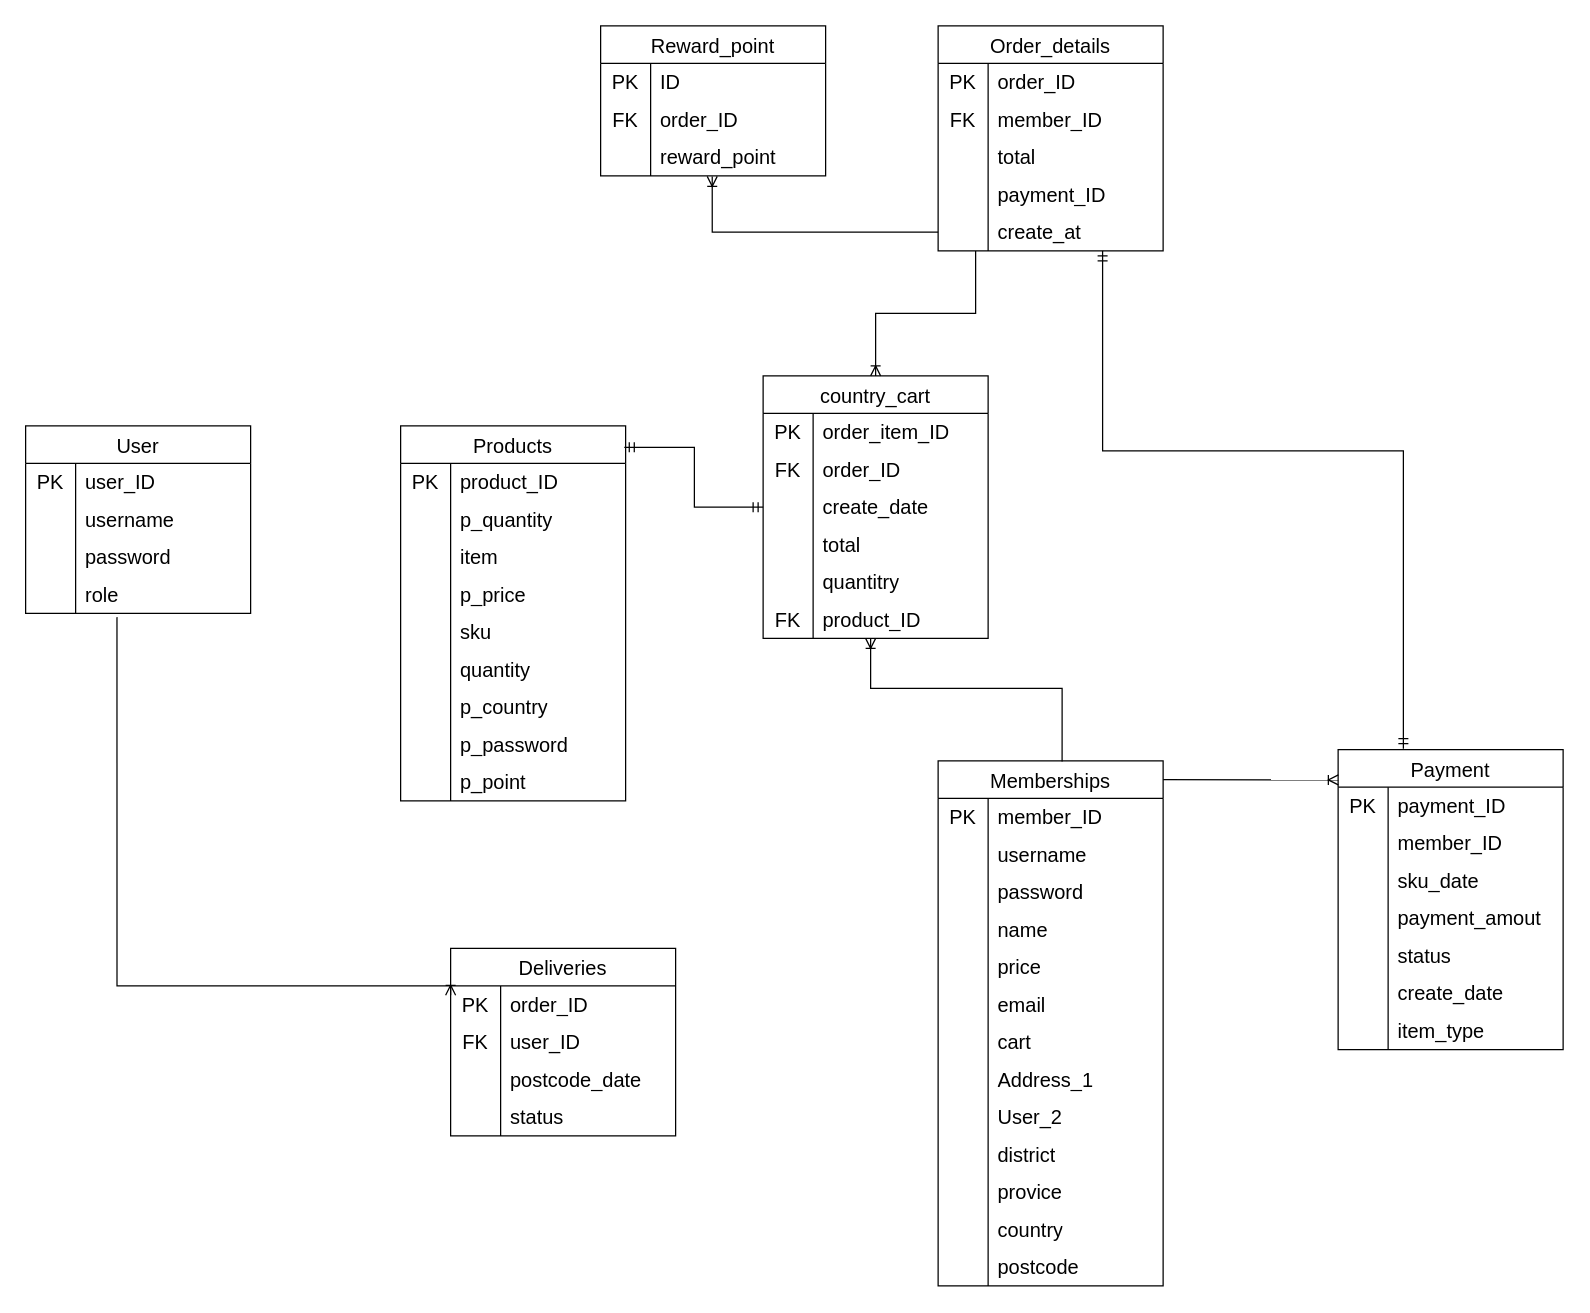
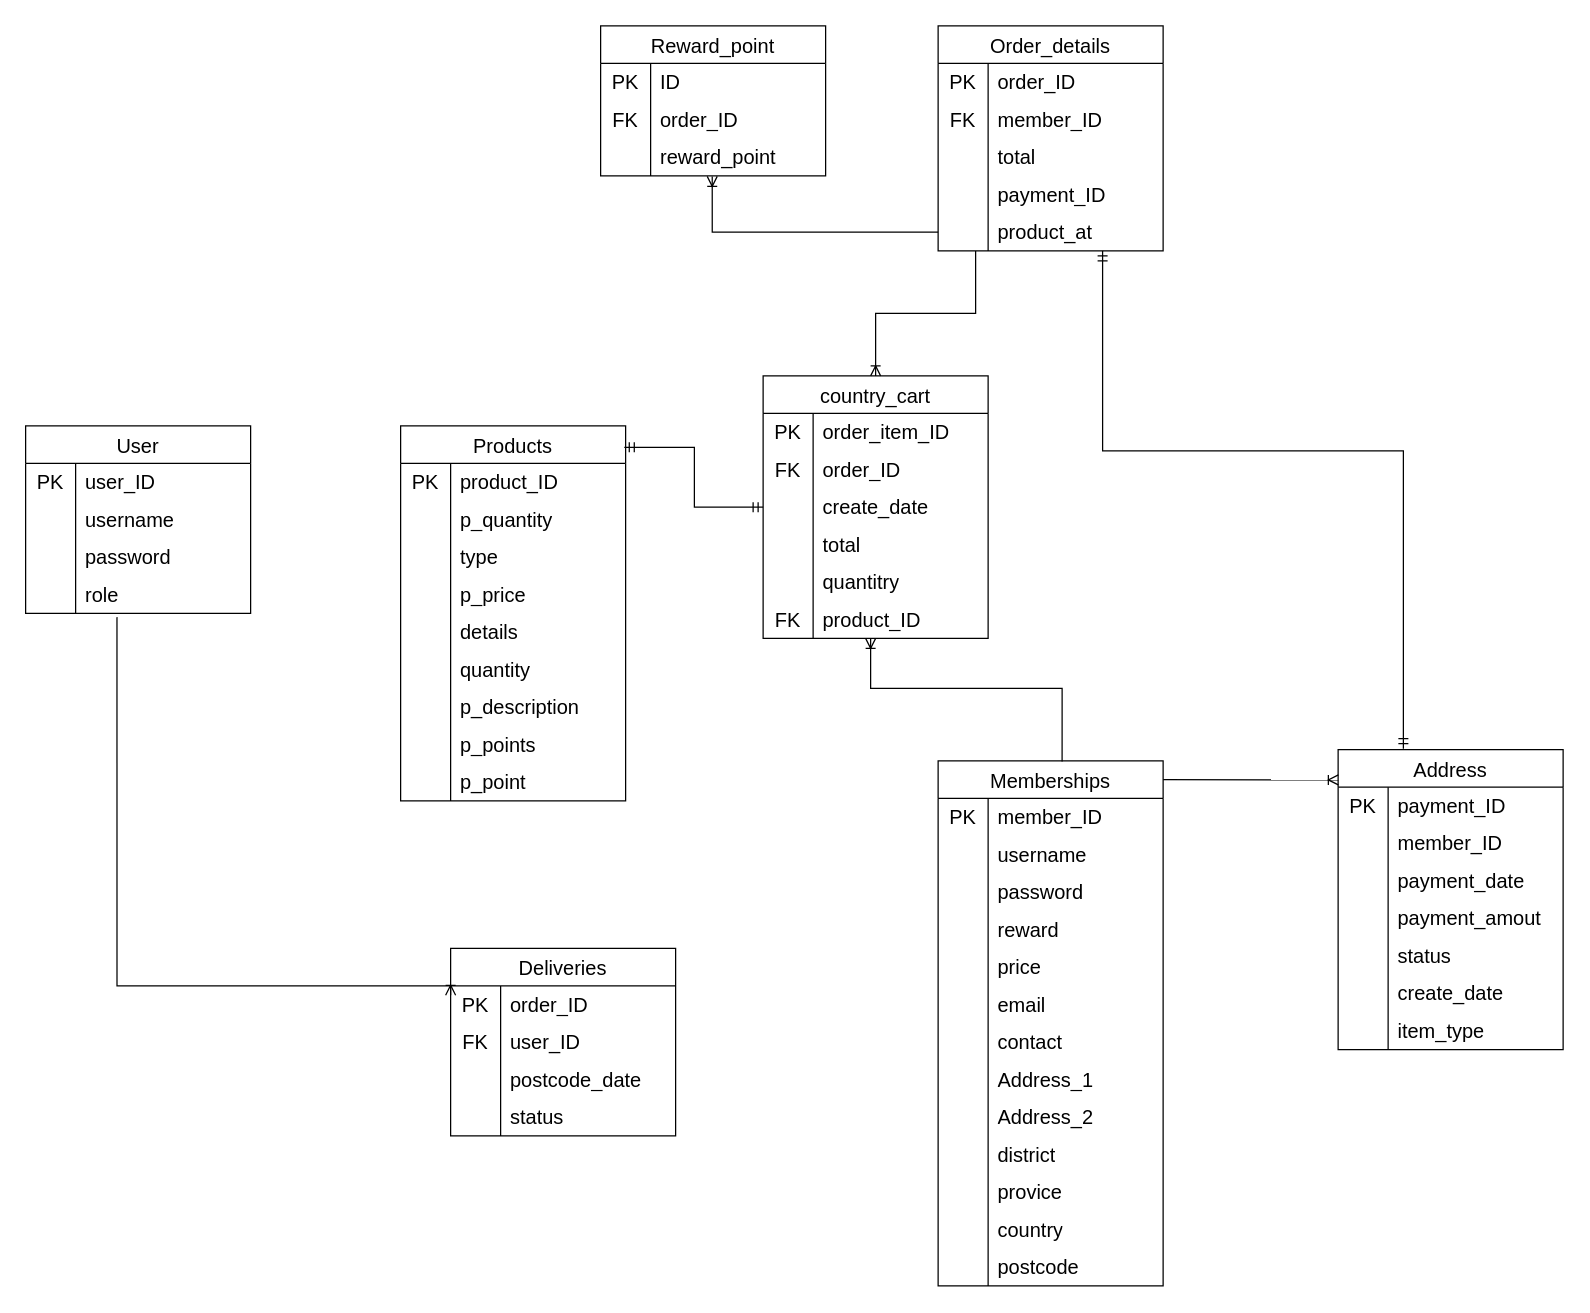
(1049, 232) -> (1054, 232)
(480, 557) -> (483, 557)
(477, 632) -> (495, 632)
(511, 707) -> (528, 707)
(517, 744) -> (503, 744)
(1450, 770) -> (1450, 770)
(1443, 881) -> (1465, 881)
(1021, 929) -> (1032, 929)
(1021, 1042) -> (1037, 1042)
(1032, 1117) -> (1049, 1117)
